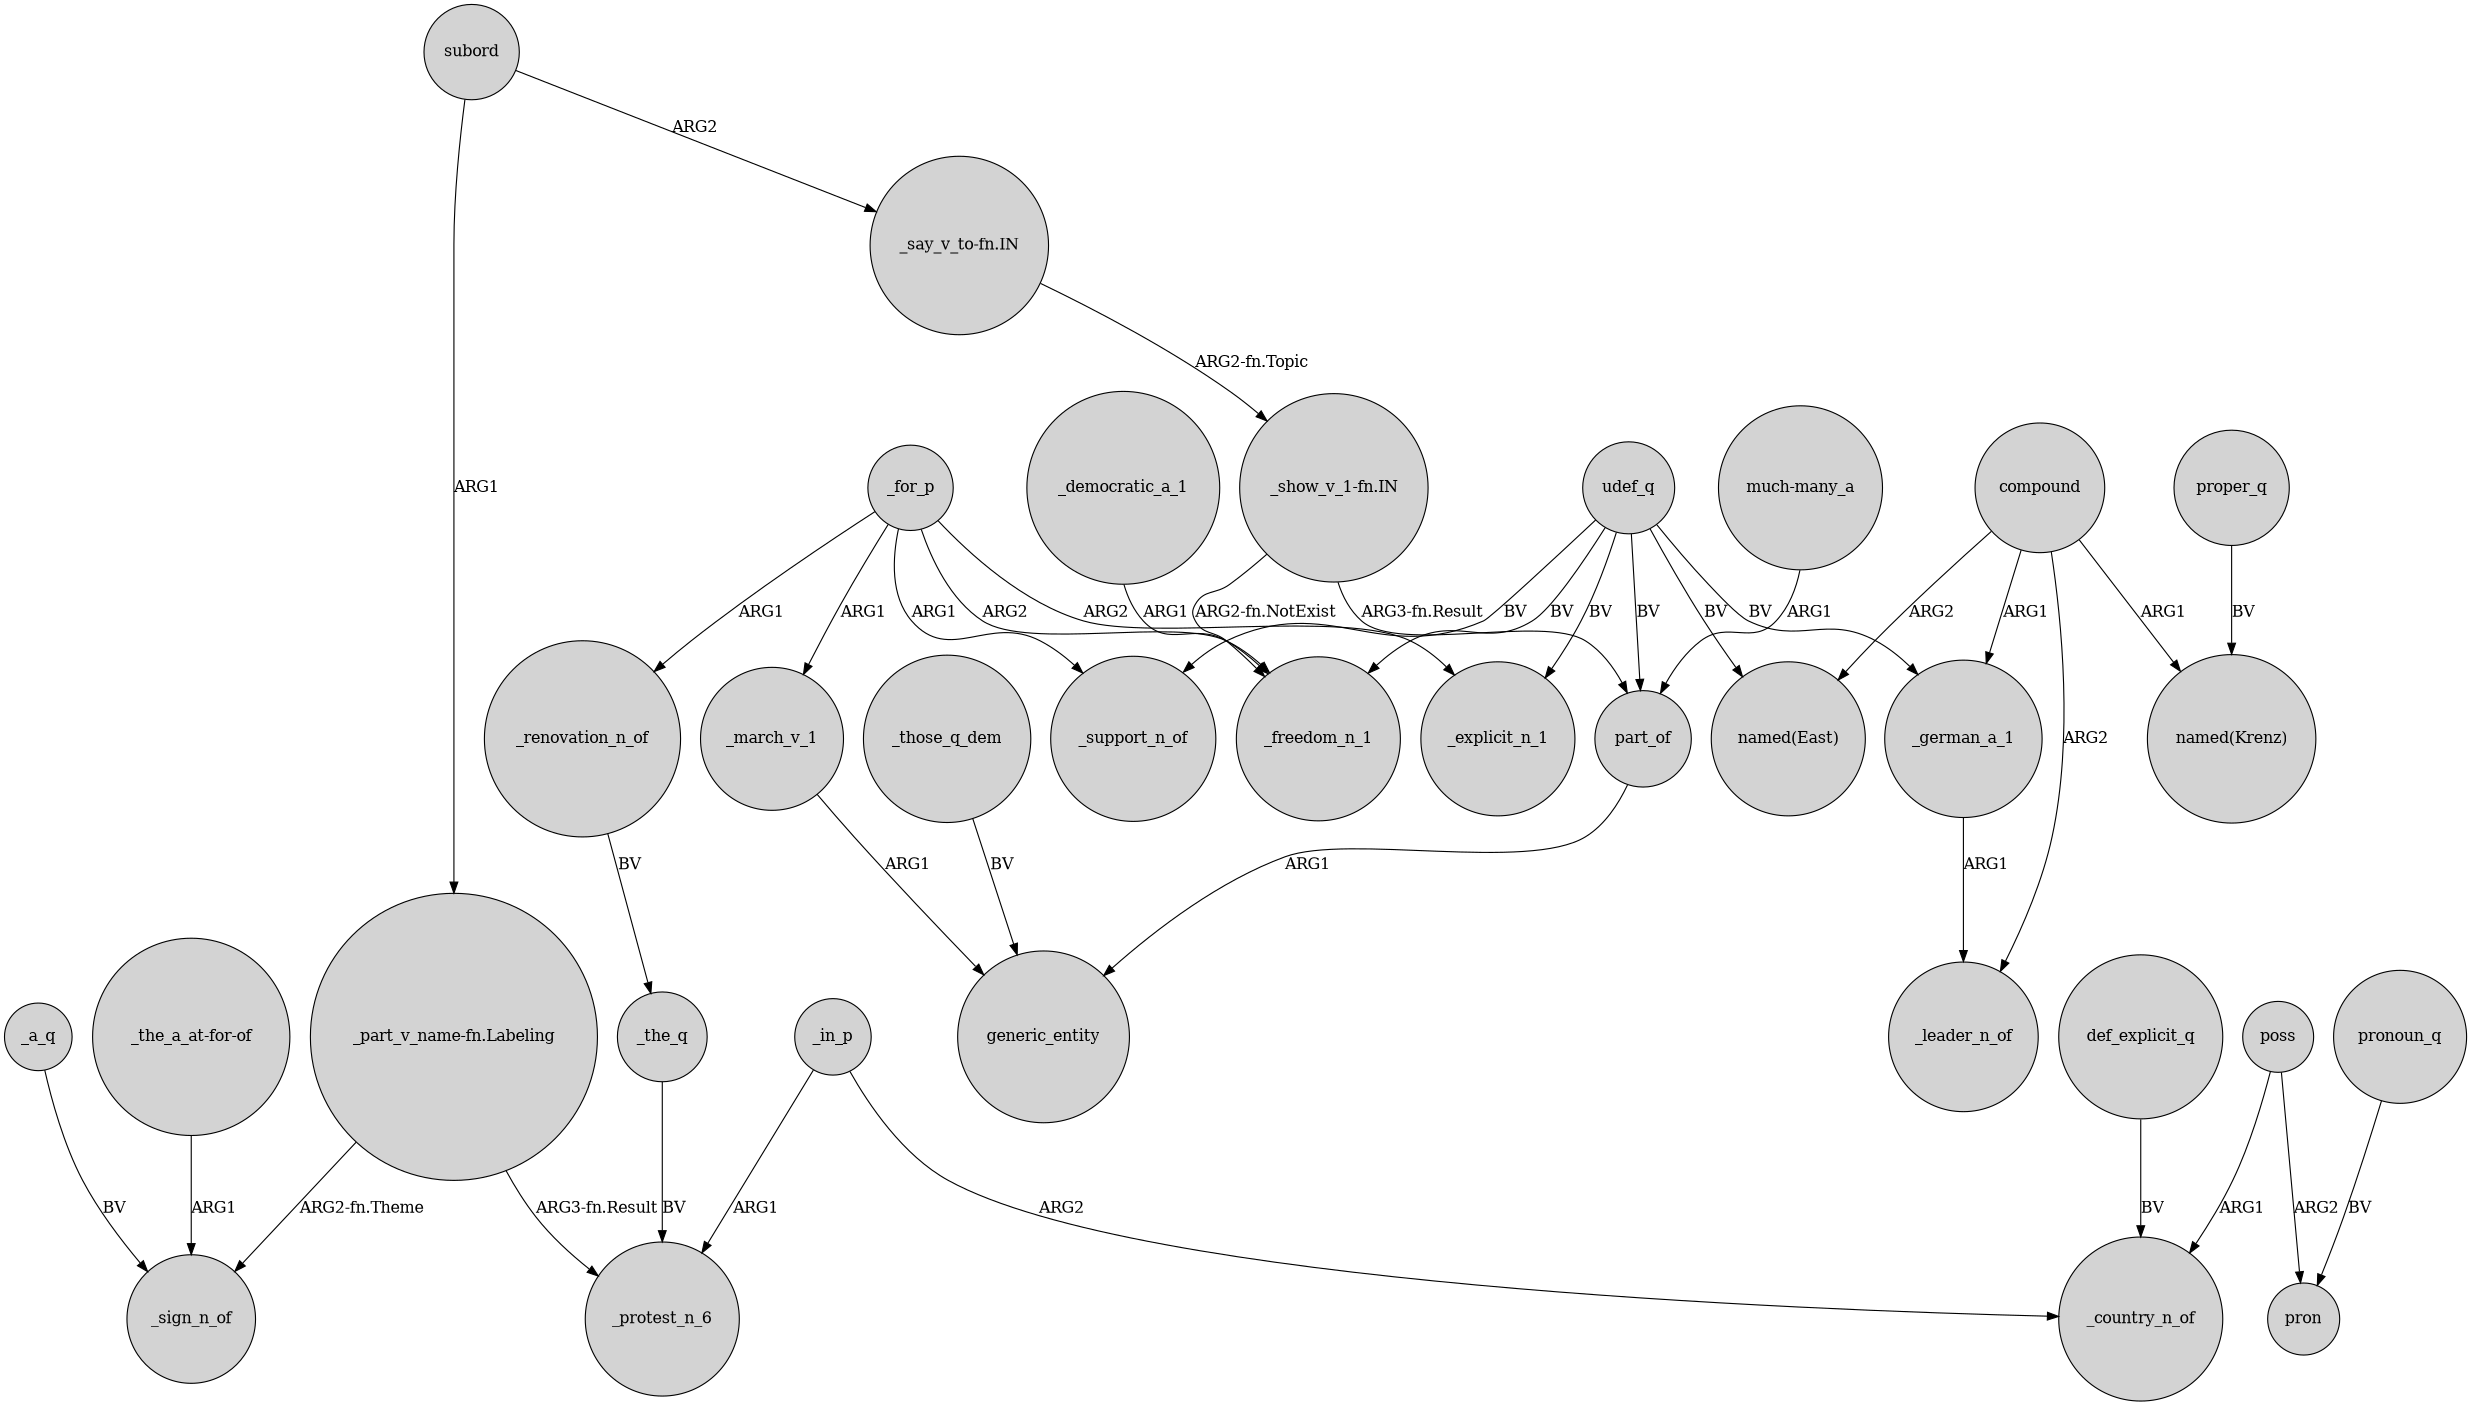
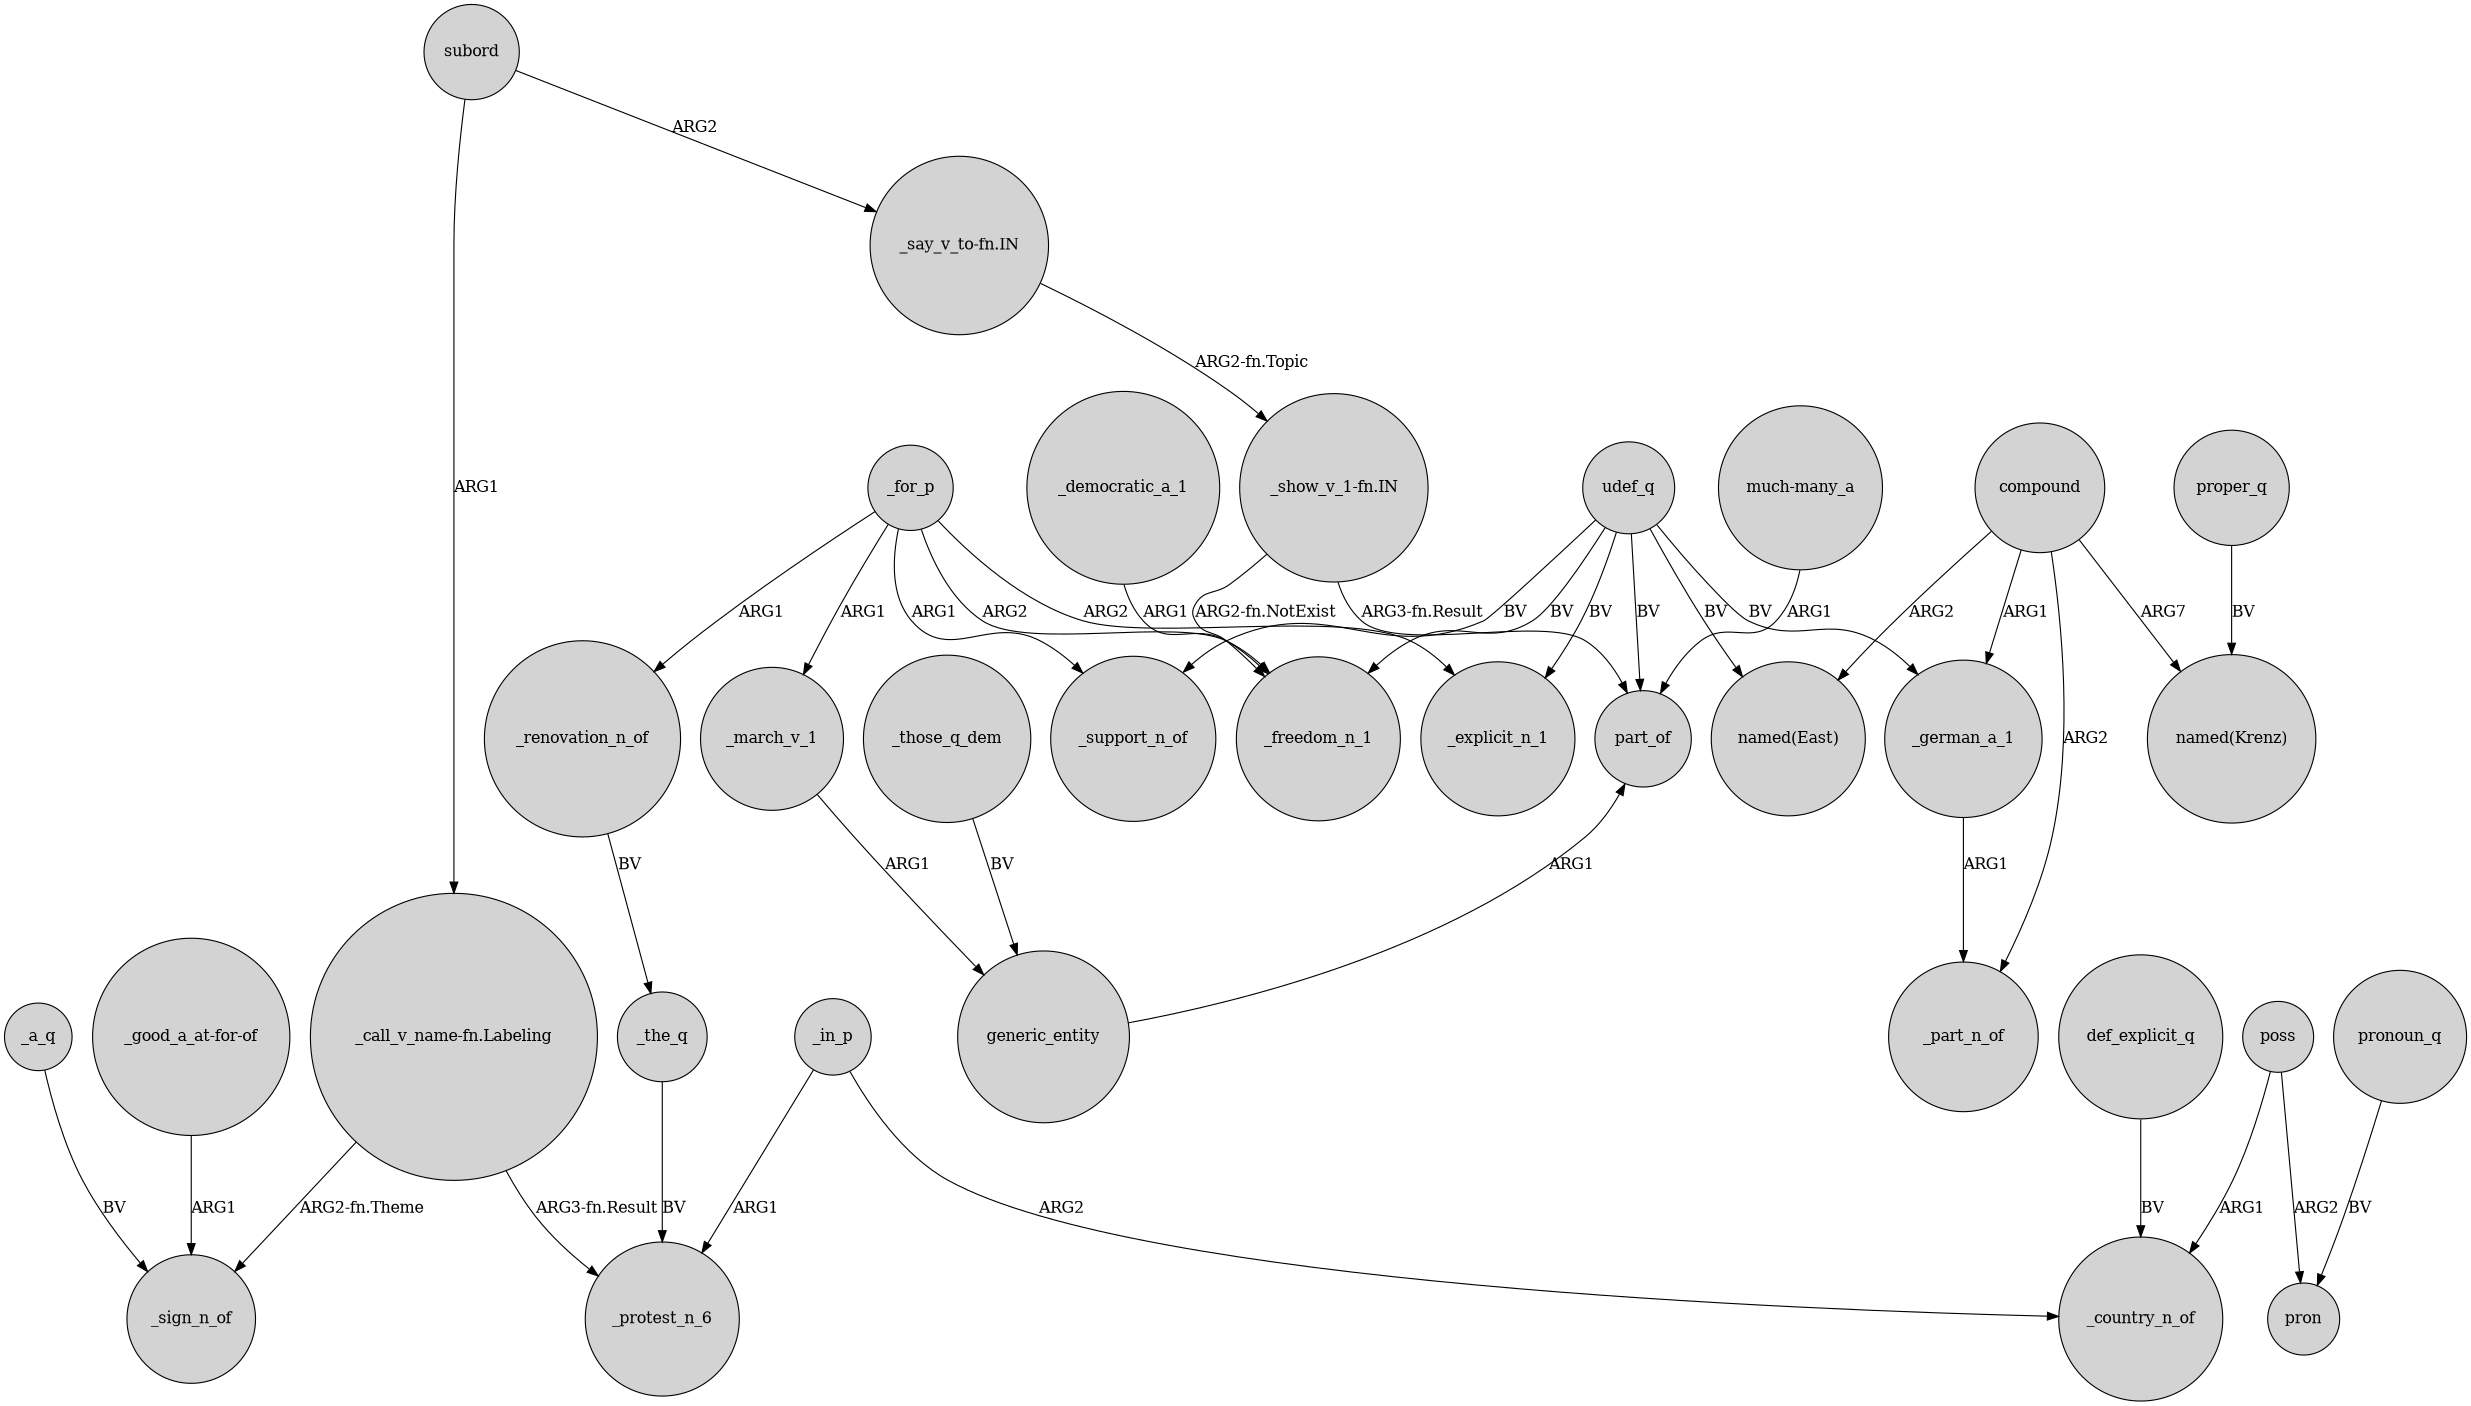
(2163, 613) -> (2163, 613)
(1366, 849) -> (1394, 947)
(191, 1037) -> (191, 1037)
(454, 1037) -> (454, 1037)
(1963, 1037) -> (1963, 1037)
